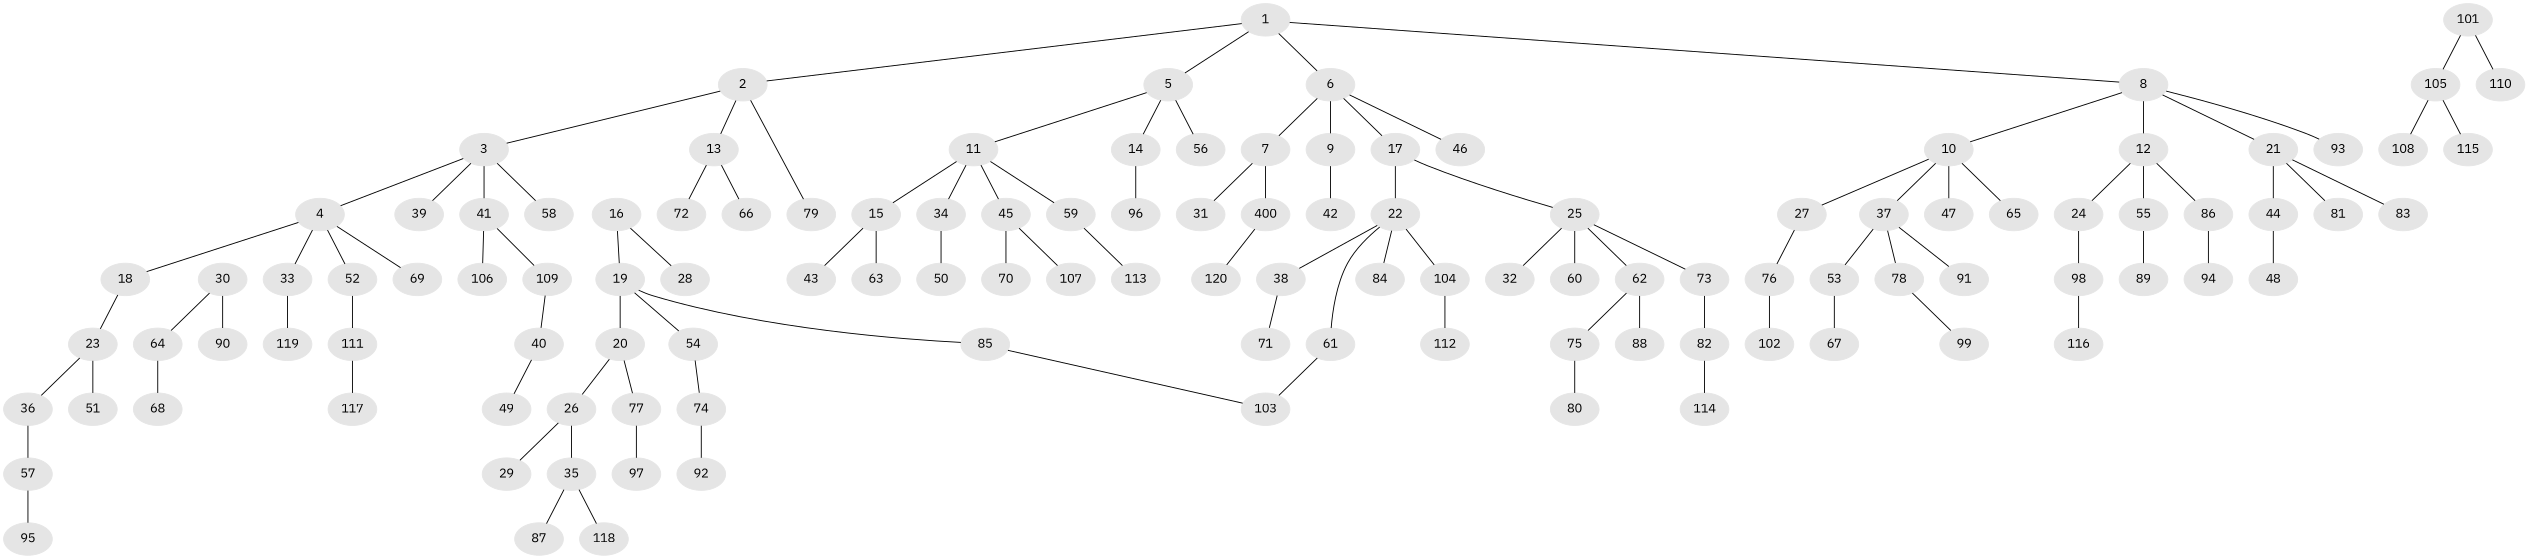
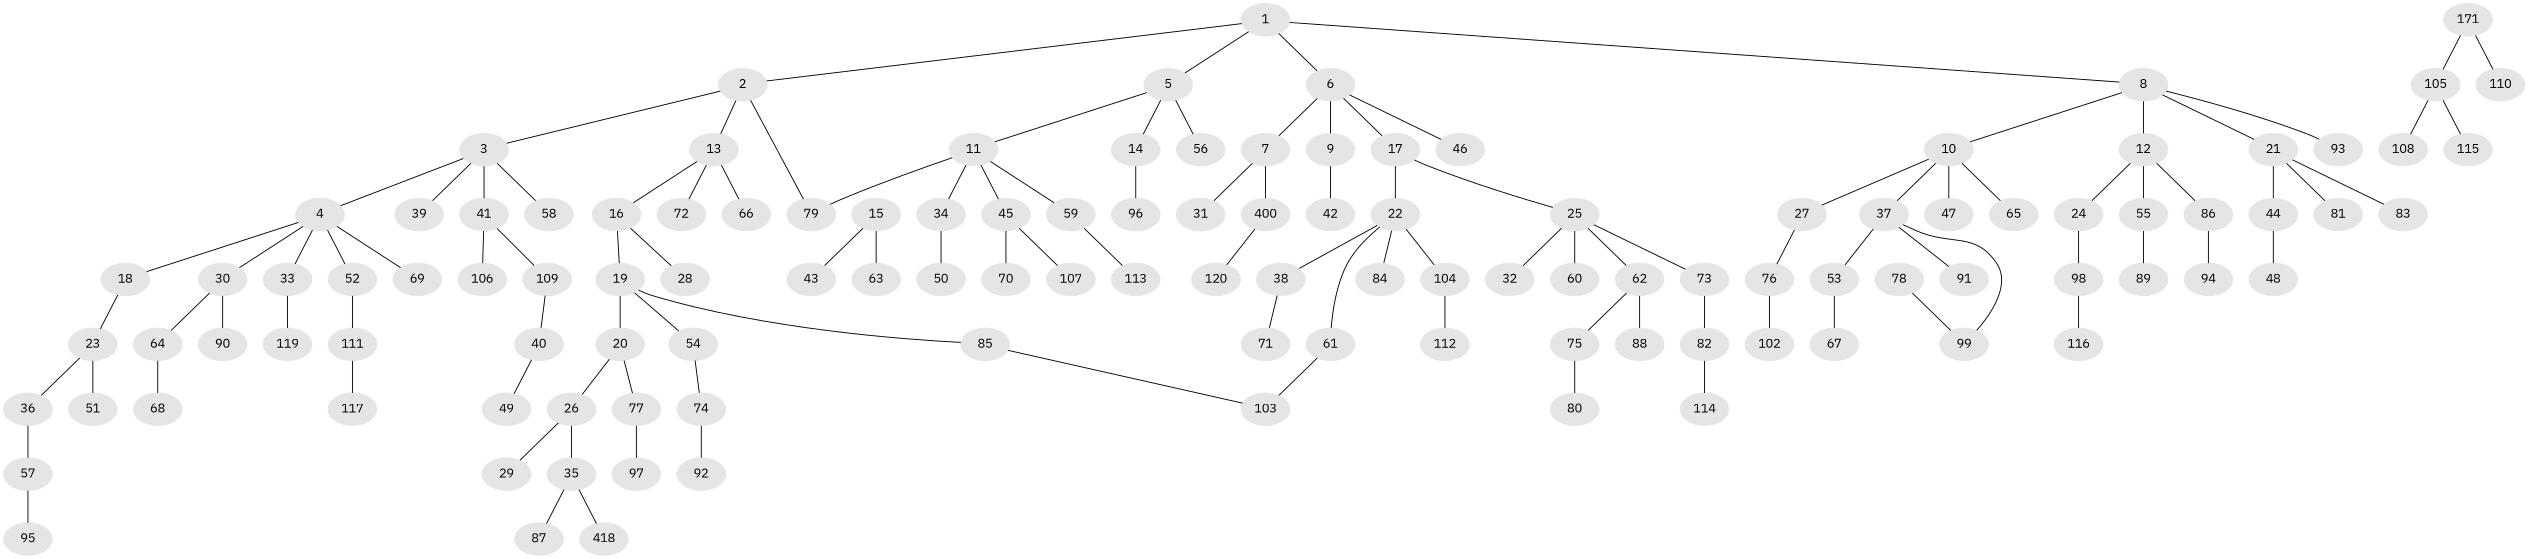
(2468, 20) -> (2468, 20)
none -> (665, 182)
(925, 182) -> (891, 180)
none -> (271, 247)
(1892, 247) -> (1987, 252)
(604, 539) -> (604, 539)
